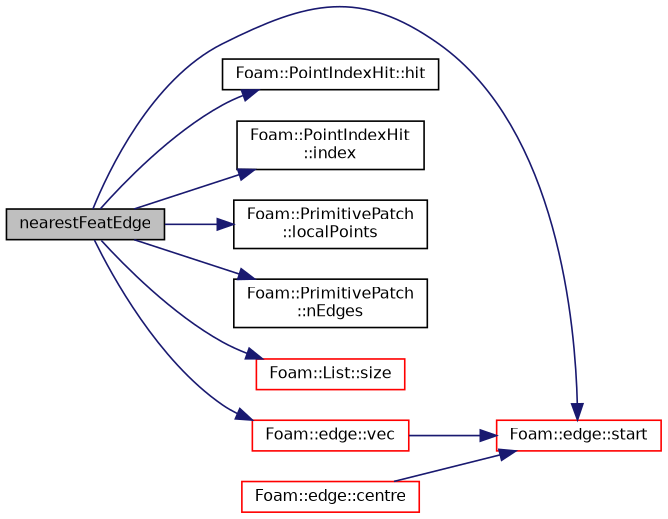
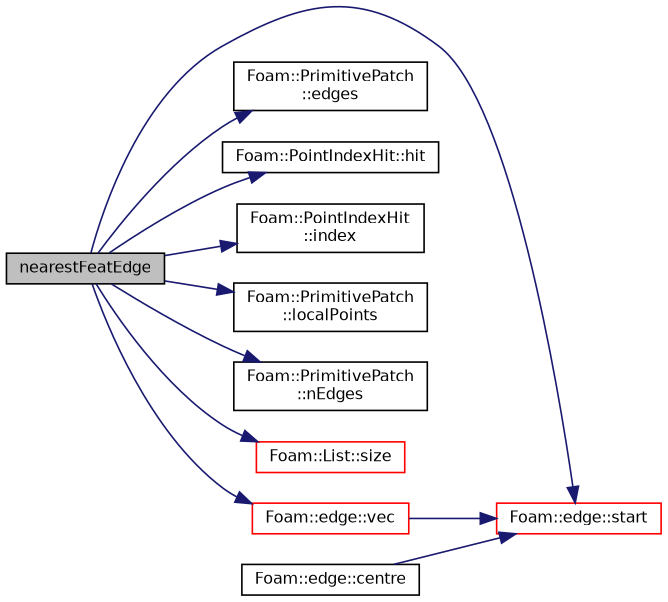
none -> (331, 86)
(331, 497) -> (331, 580)
